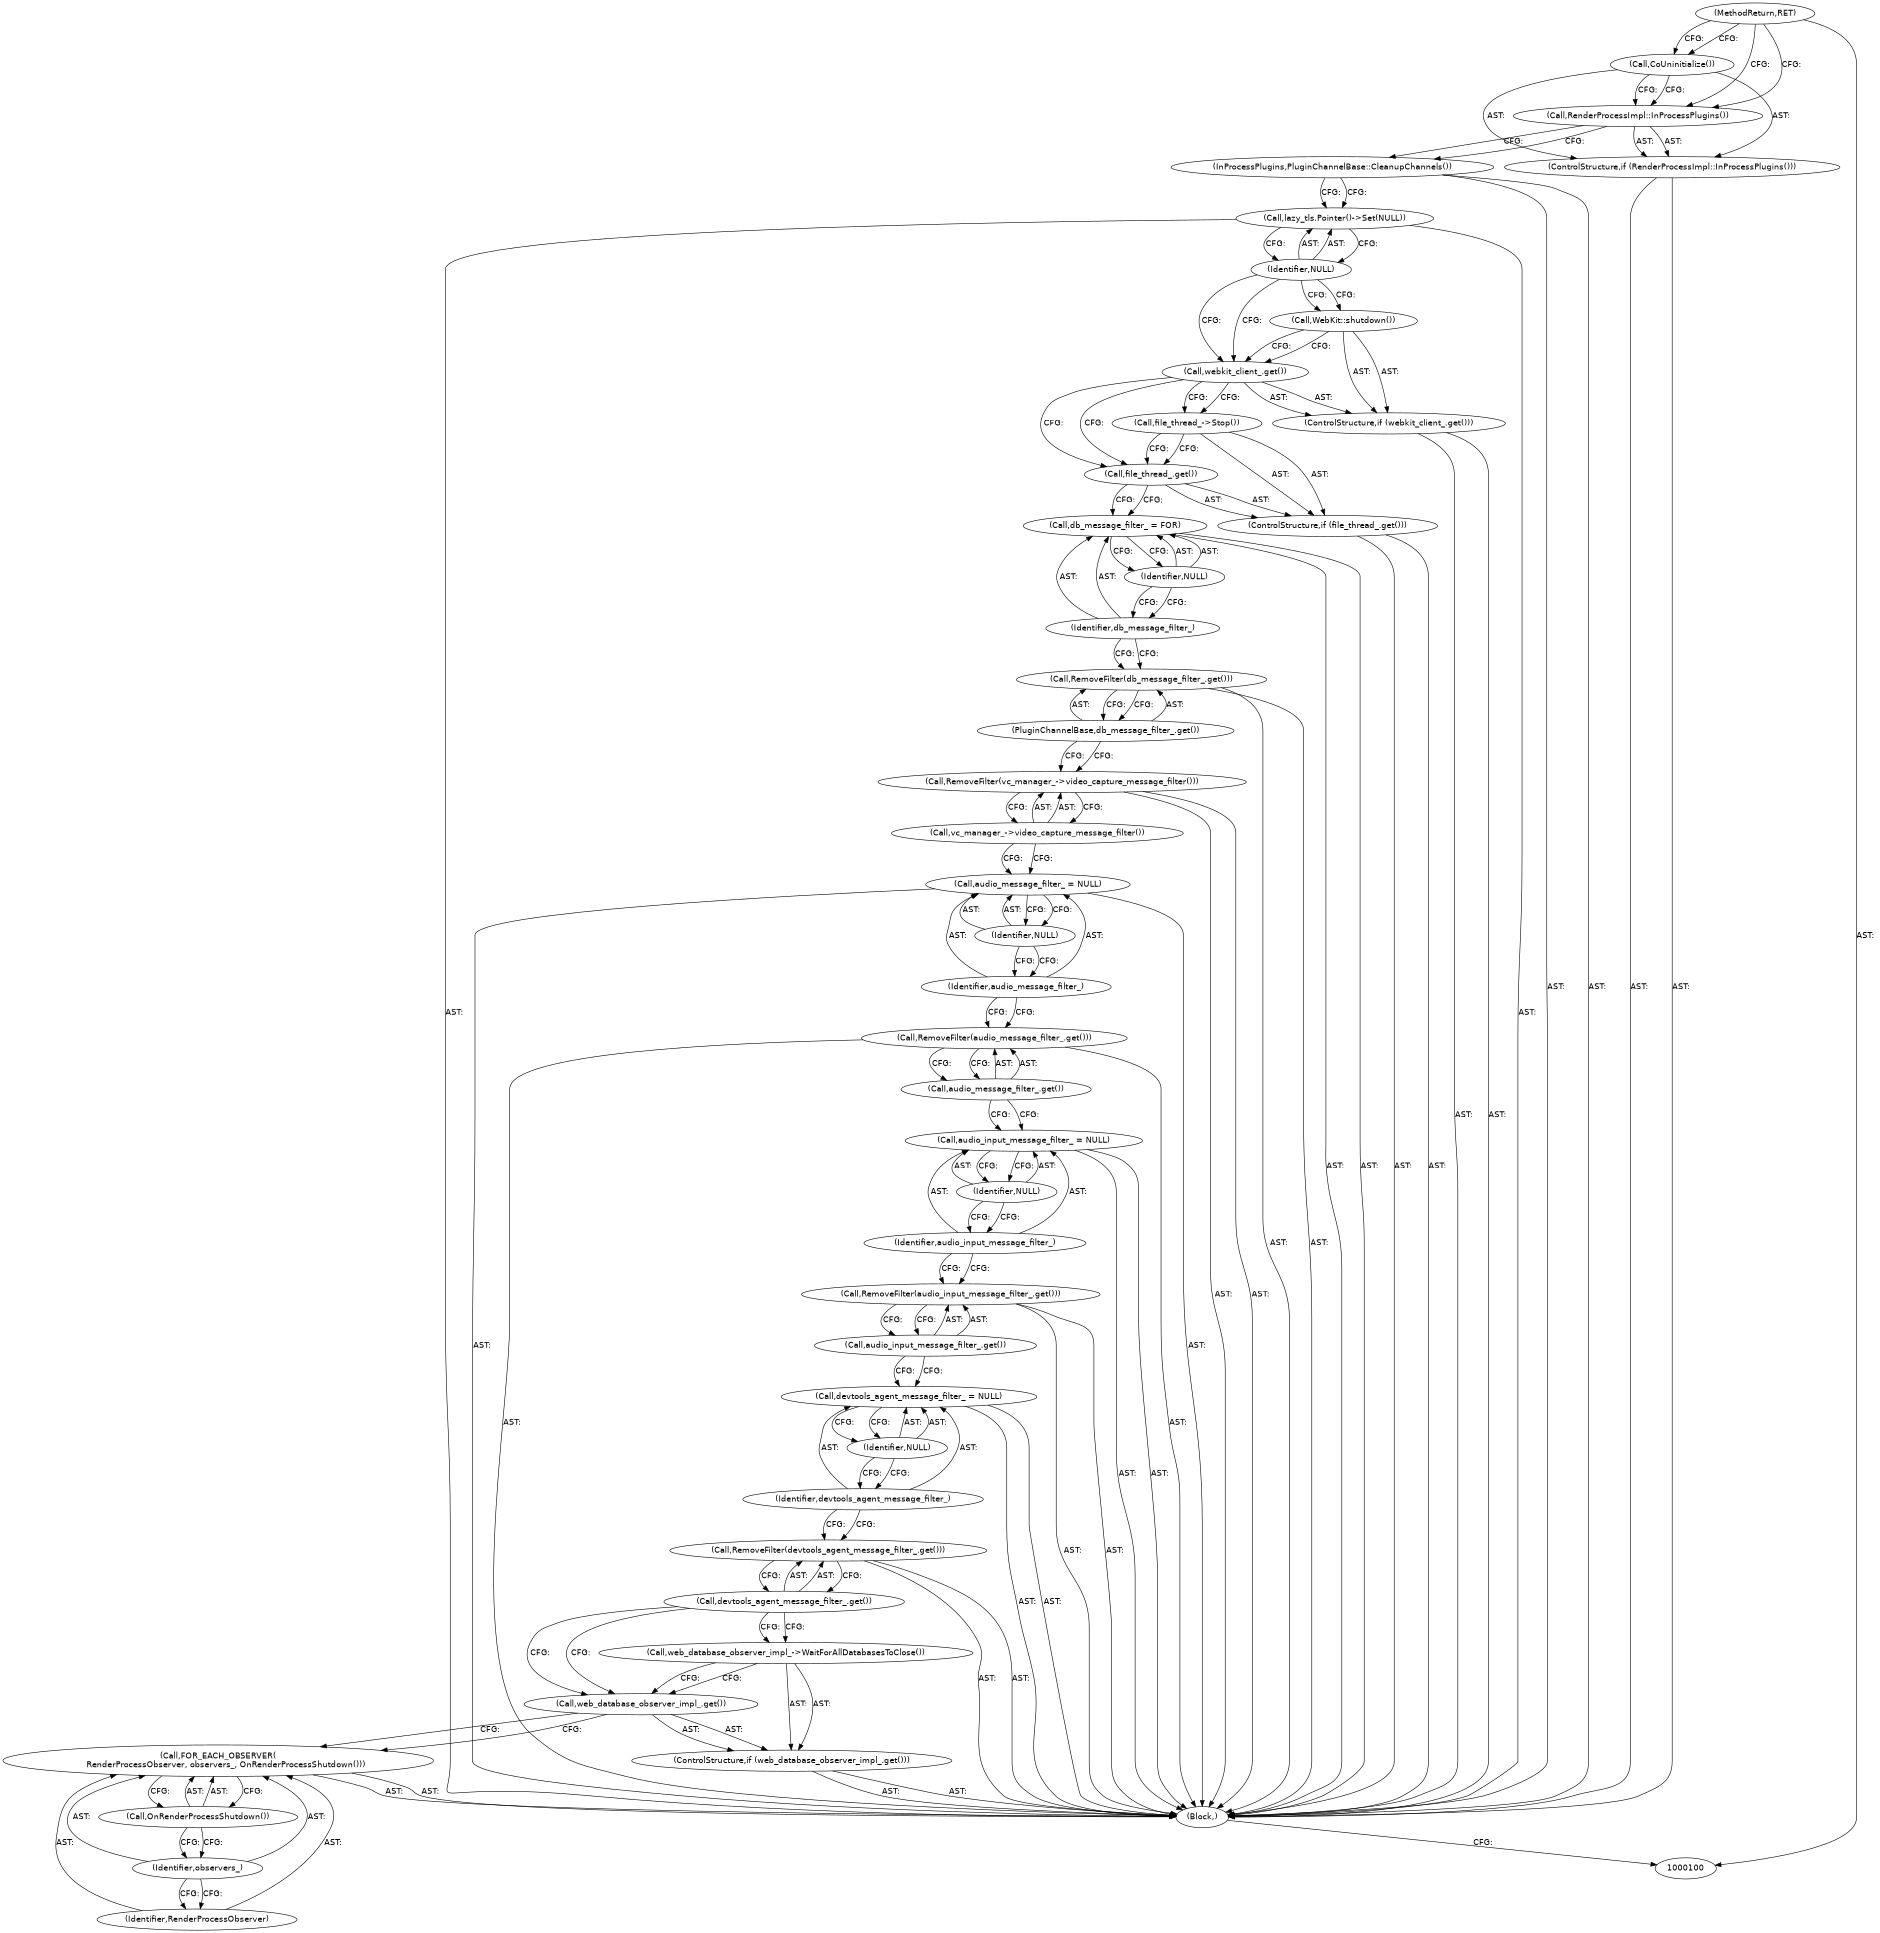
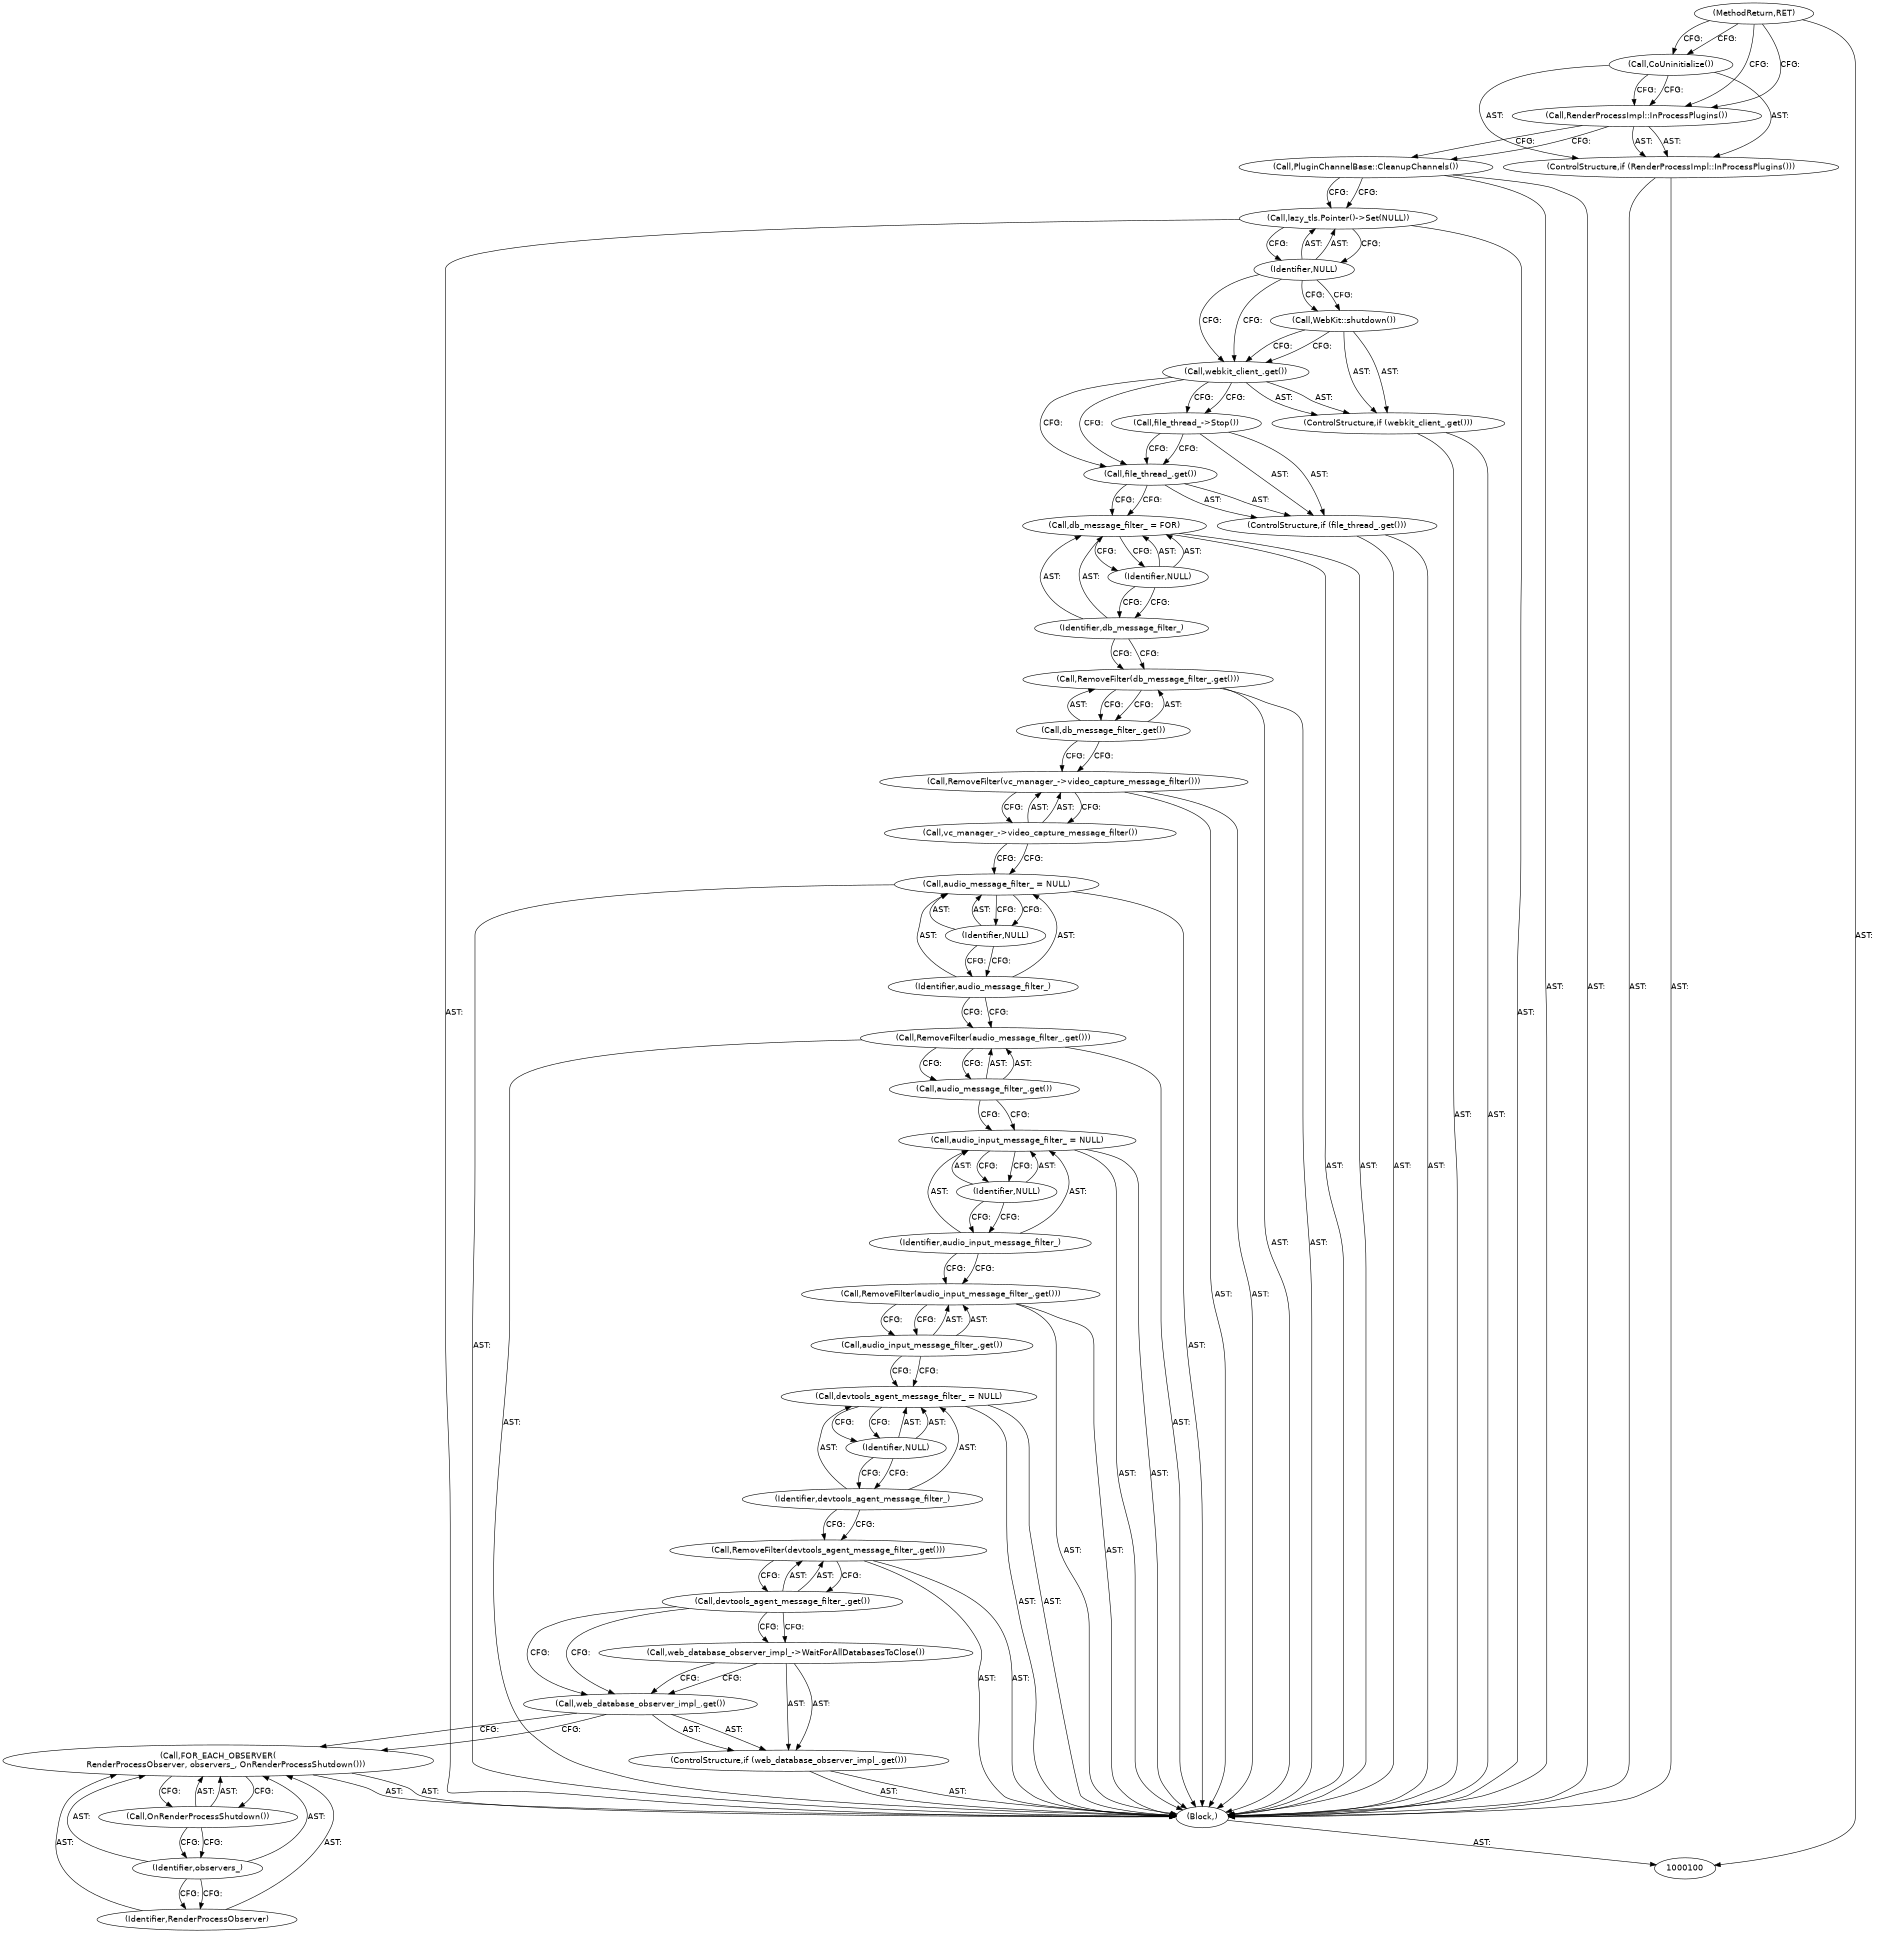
(1332, 167) -> (1366, 167)
(1106, 731) -> (1103, 731)
(1484, 1843) -> (1483, 1843)
